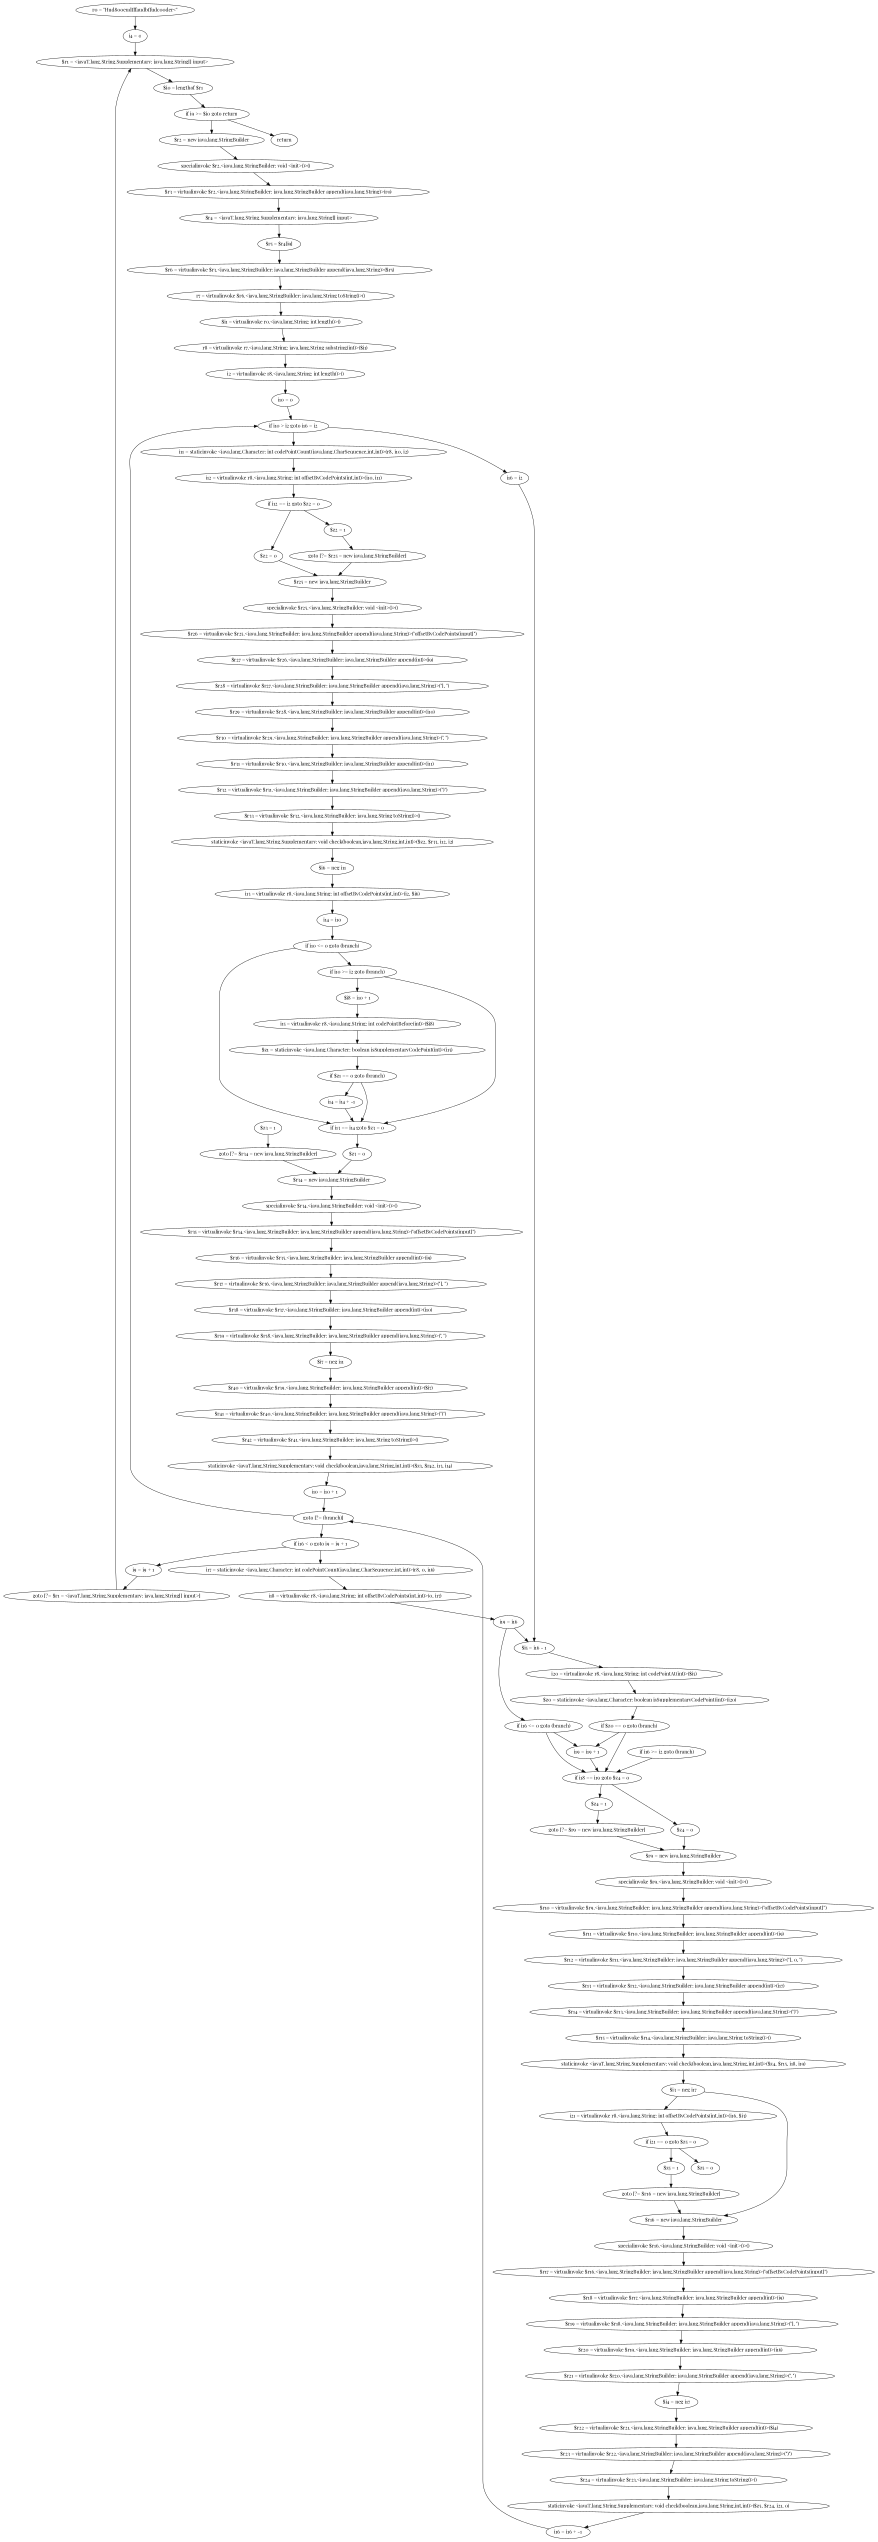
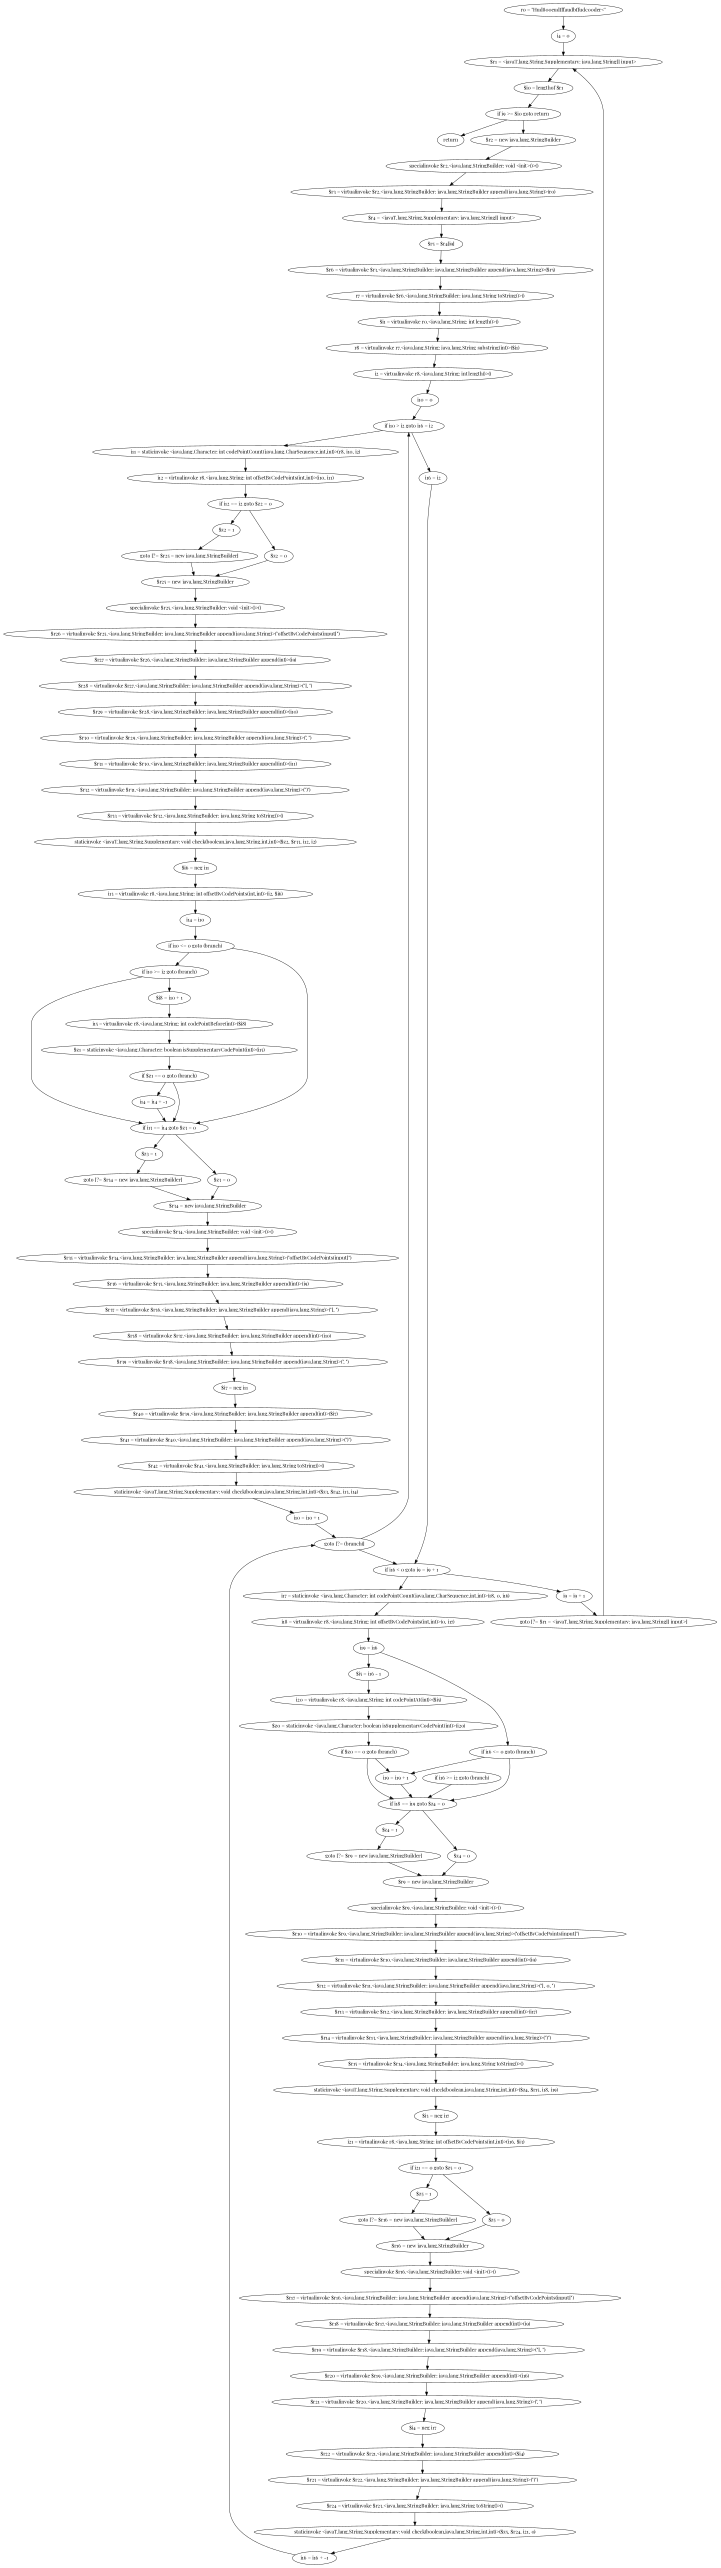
(534, 1060) -> (428, 1023)
none -> (160, 1140)
(787, 2139) -> (467, 2232)
